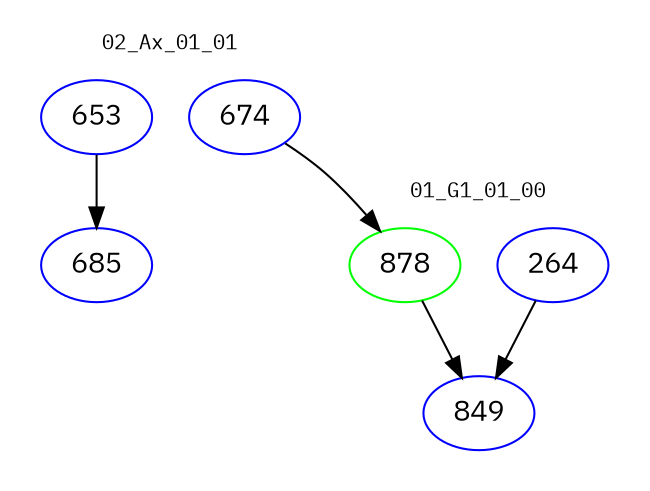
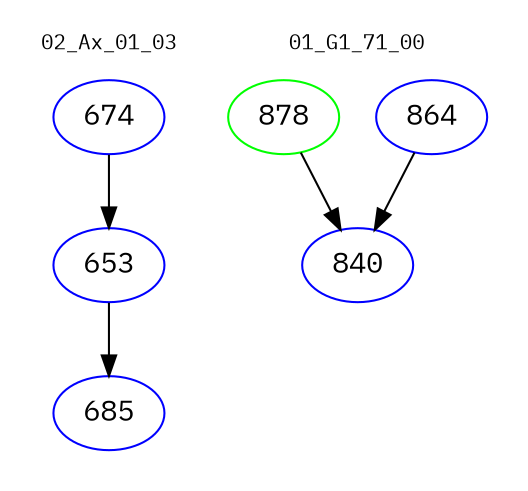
(171, 44) -> (110, 44)
(479, 192) -> (358, 44)
(346, 193) -> (109, 181)
(553, 265) -> (432, 117)
(479, 413) -> (358, 265)
